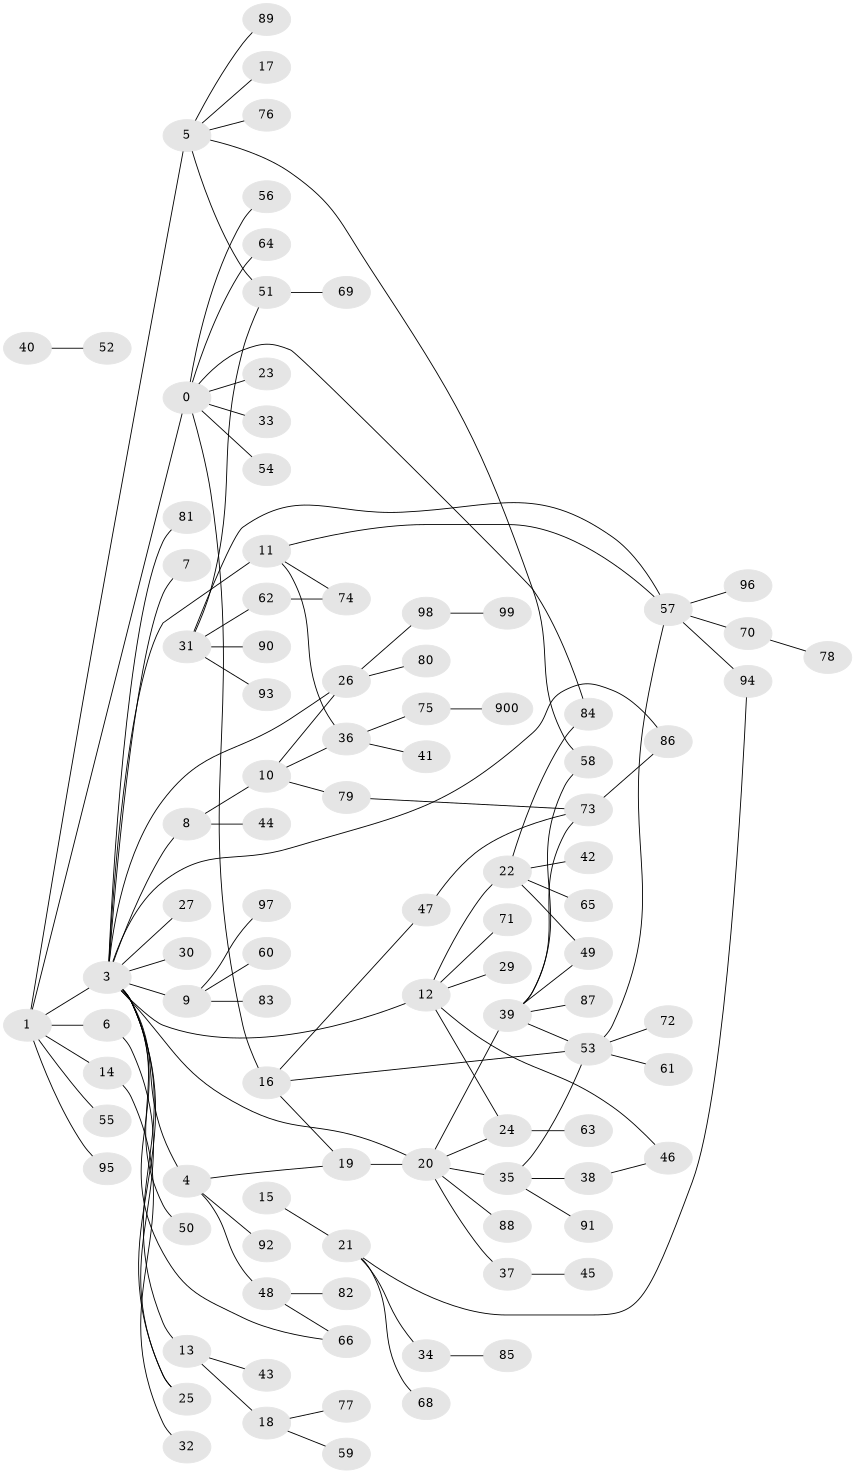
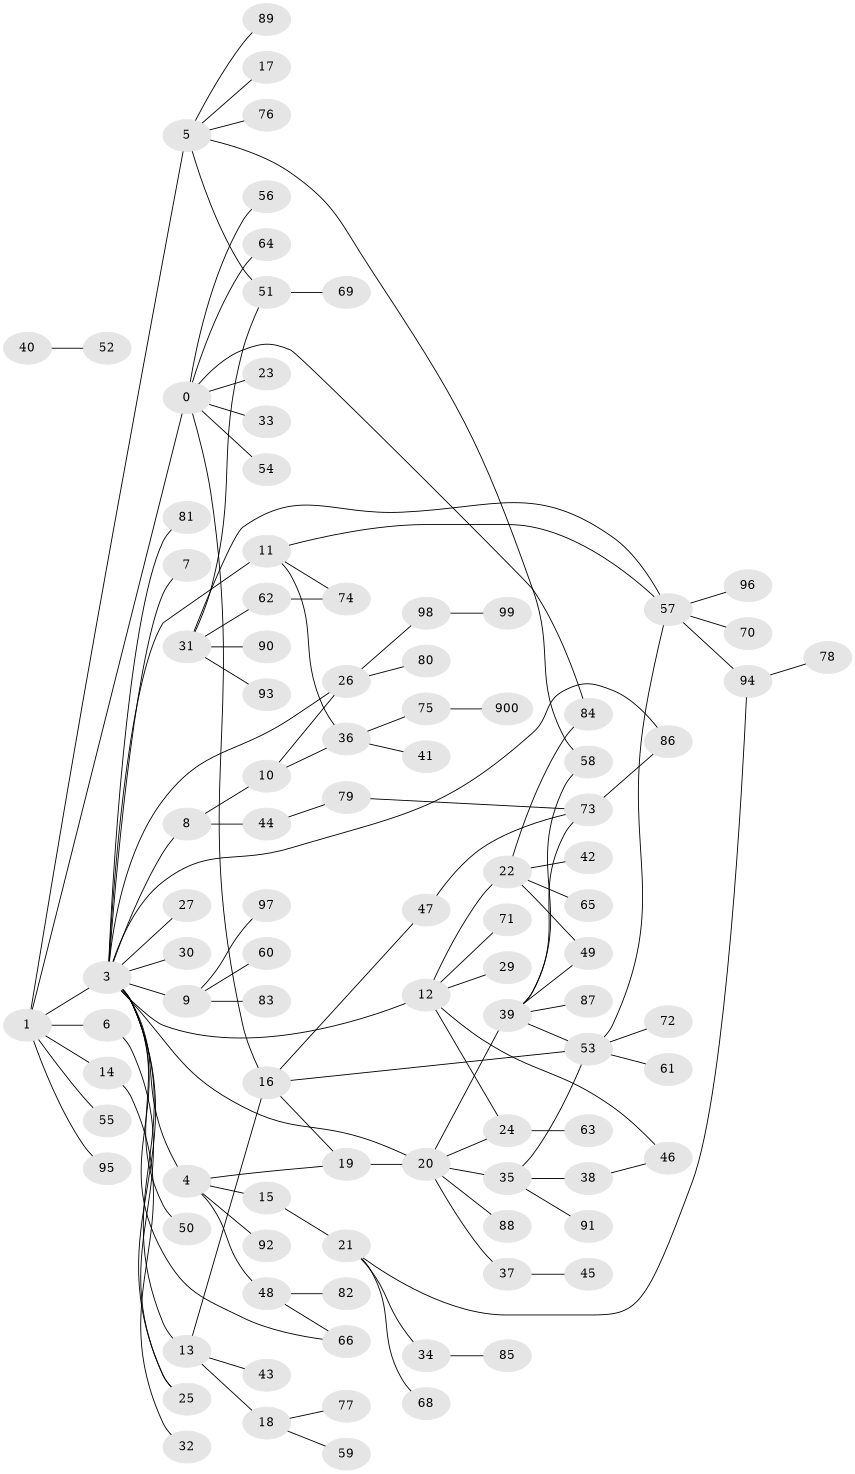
(788, 646) -> (788, 669)
(307, 787) -> (307, 811)
none -> (227, 1190)
none -> (230, 1205)
